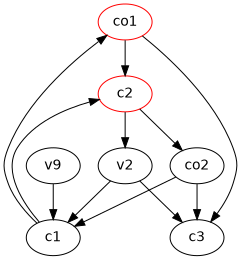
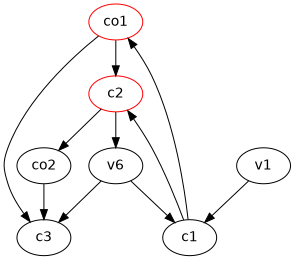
(53, 166) -> (264, 166)
(125, 166) -> (116, 166)
(130, 199) -> none
